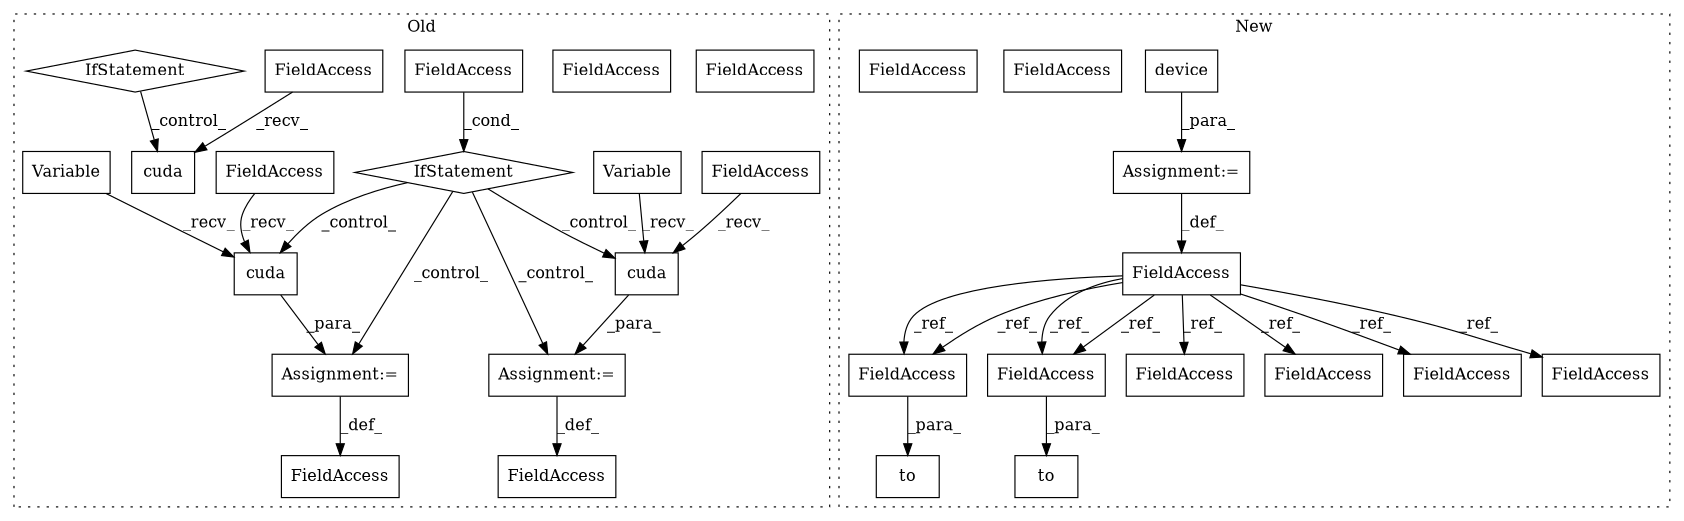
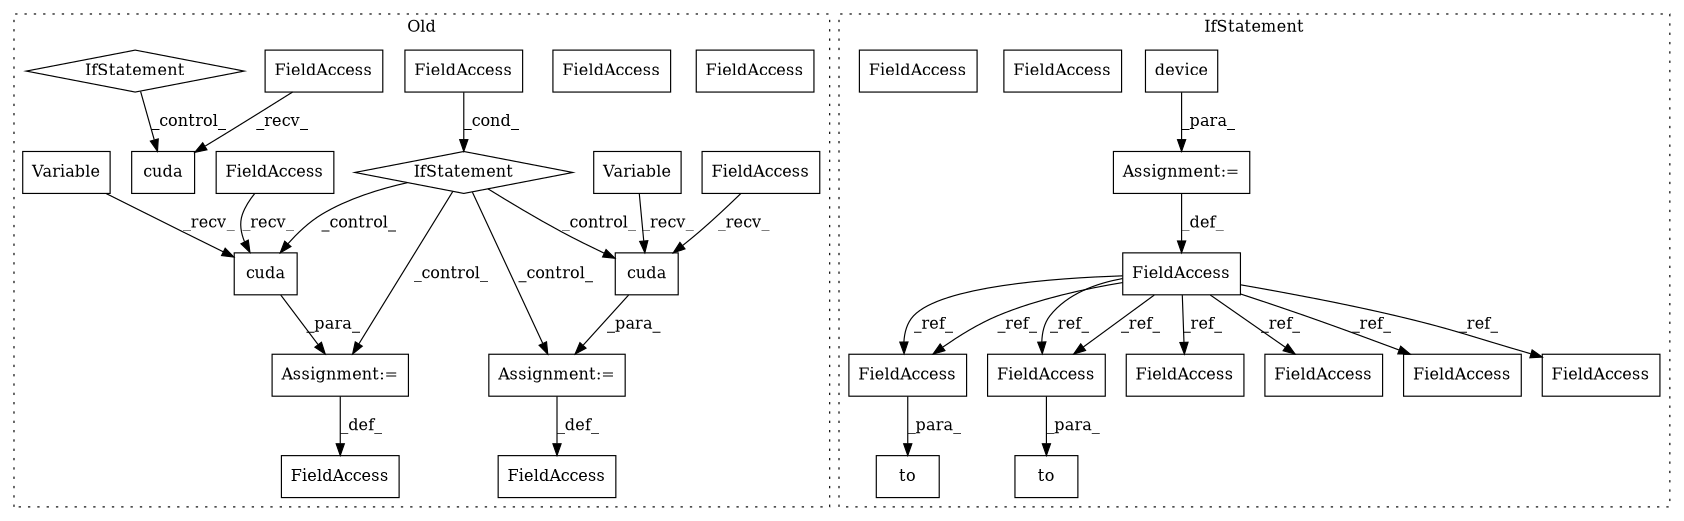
(1254, 27) -> (1254, 27)
